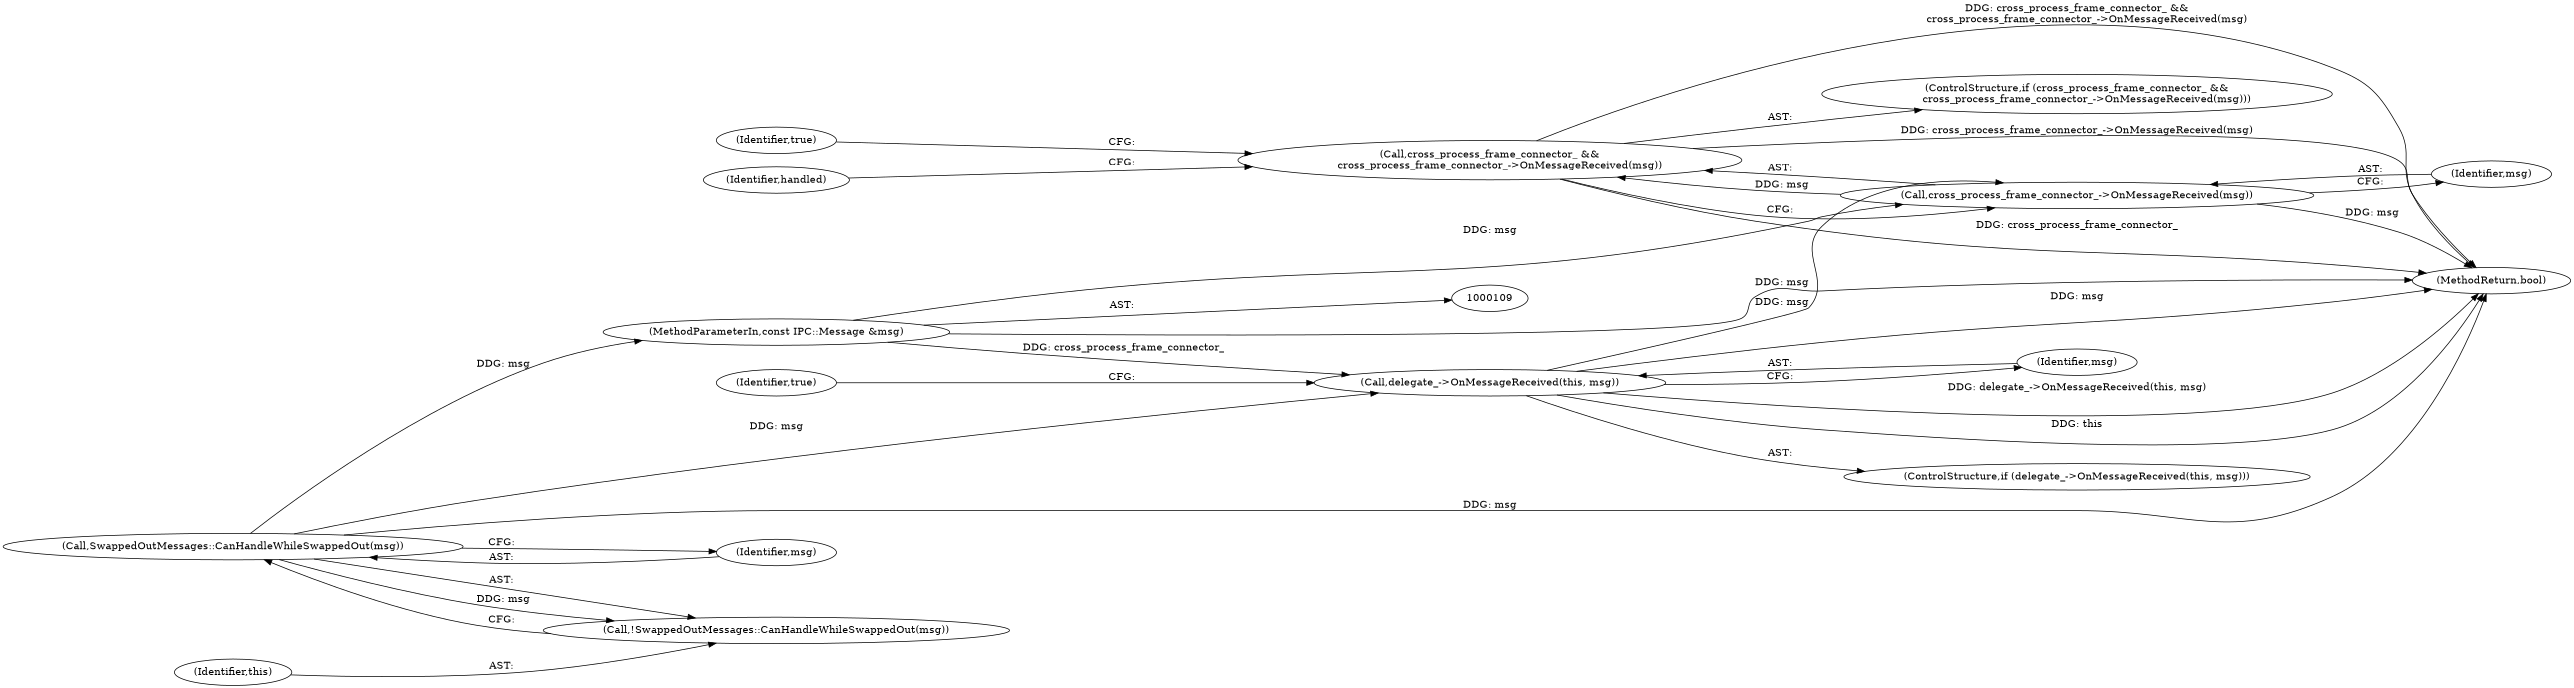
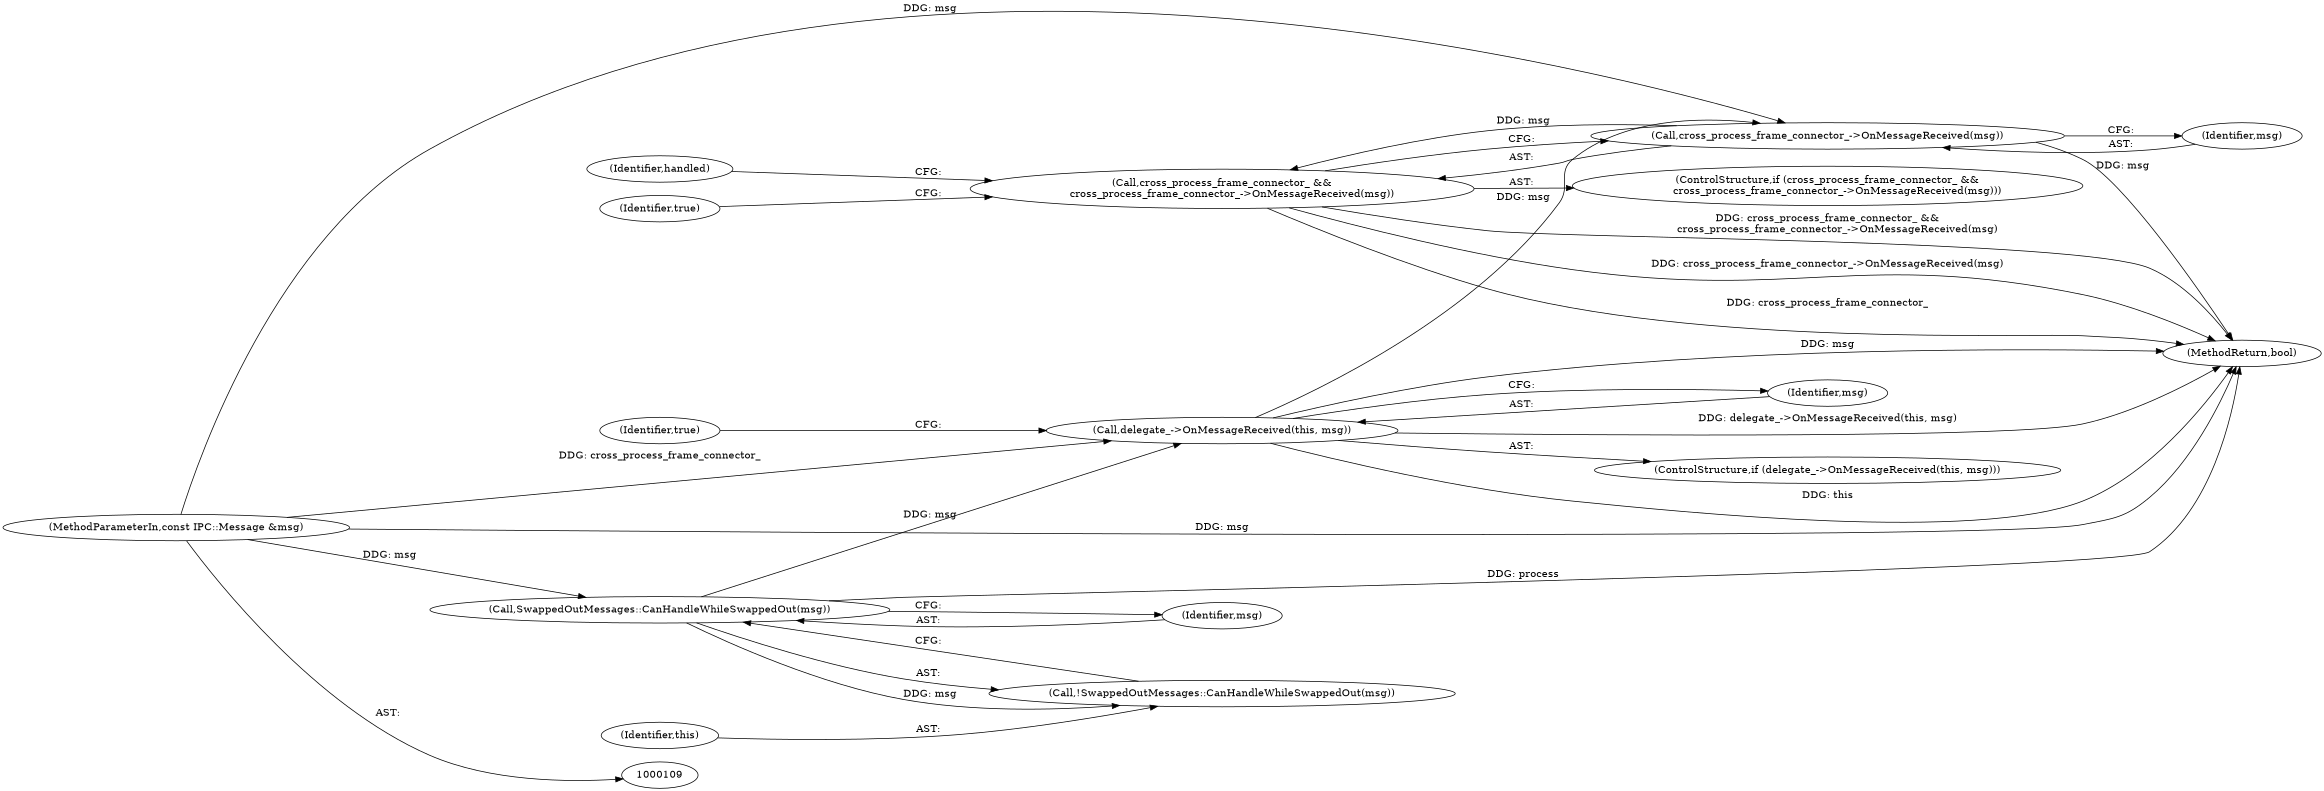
(431, 414) -> (413, 568)
(1490, 505) -> (1523, 574)
